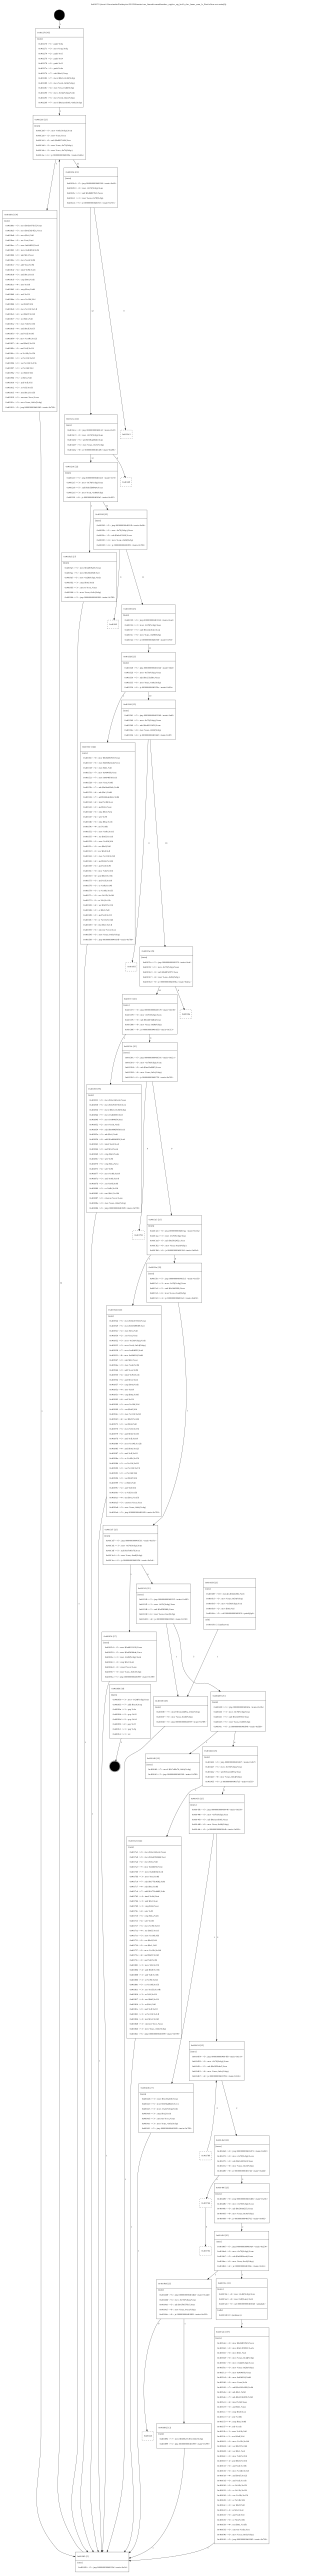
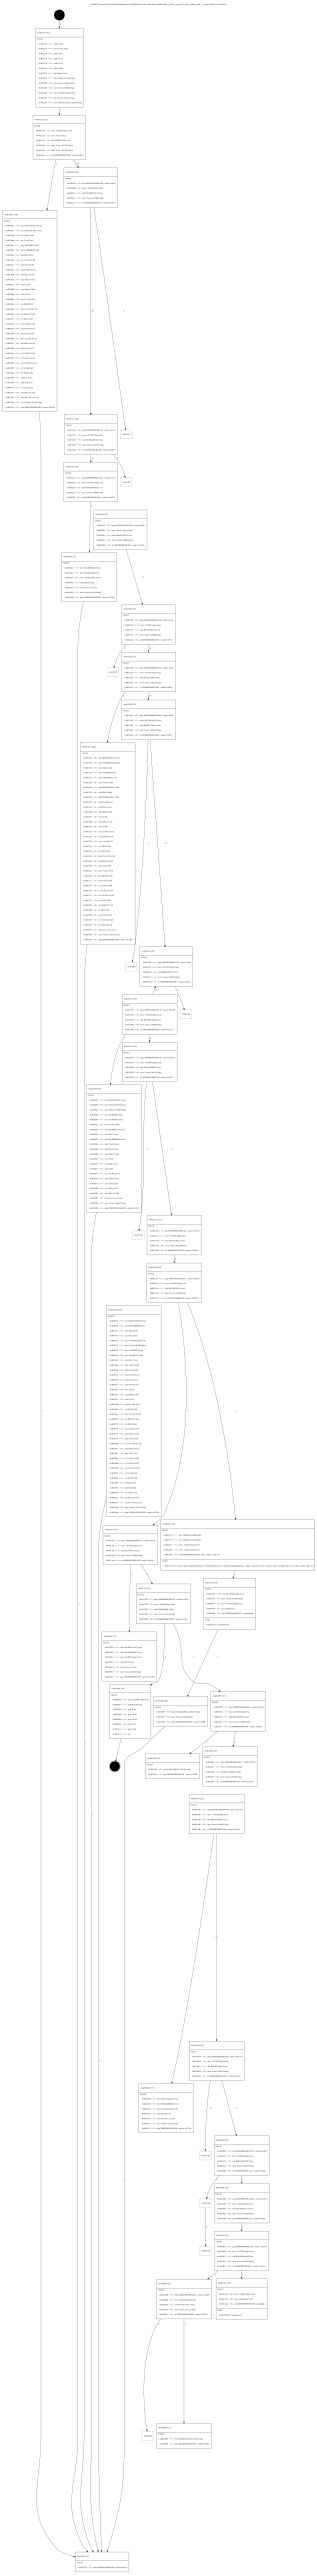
(105, 505) -> none
(113, 624) -> none
none -> (113, 672)
(158, 990) -> (154, 991)
(139, 1278) -> none
(59, 1360) -> none
none -> (238, 1545)
(172, 1659) -> (164, 1656)
(224, 1789) -> none
(154, 1937) -> none
(106, 2116) -> none
(214, 2117) -> (206, 2115)
(138, 2342) -> none
(242, 2436) -> none
(174, 2512) -> none
